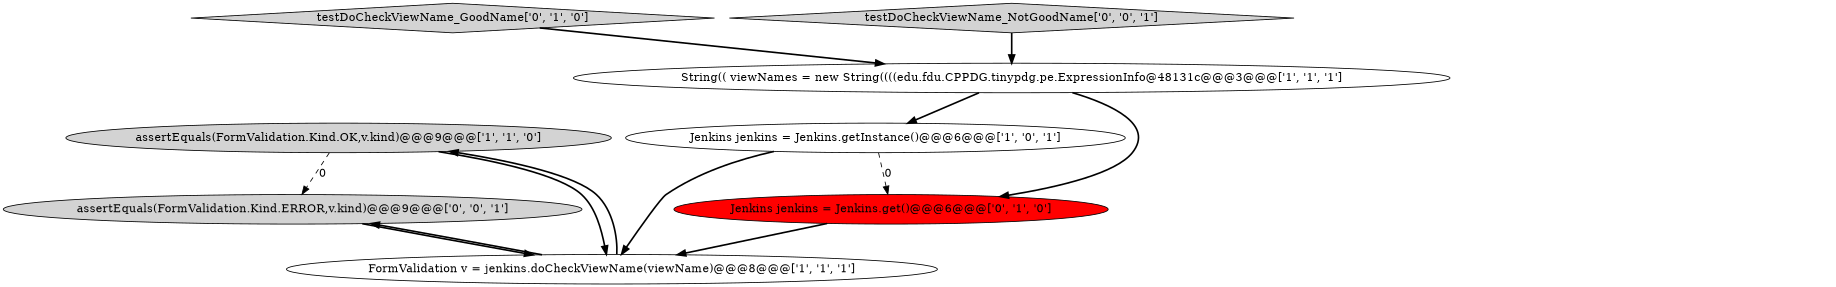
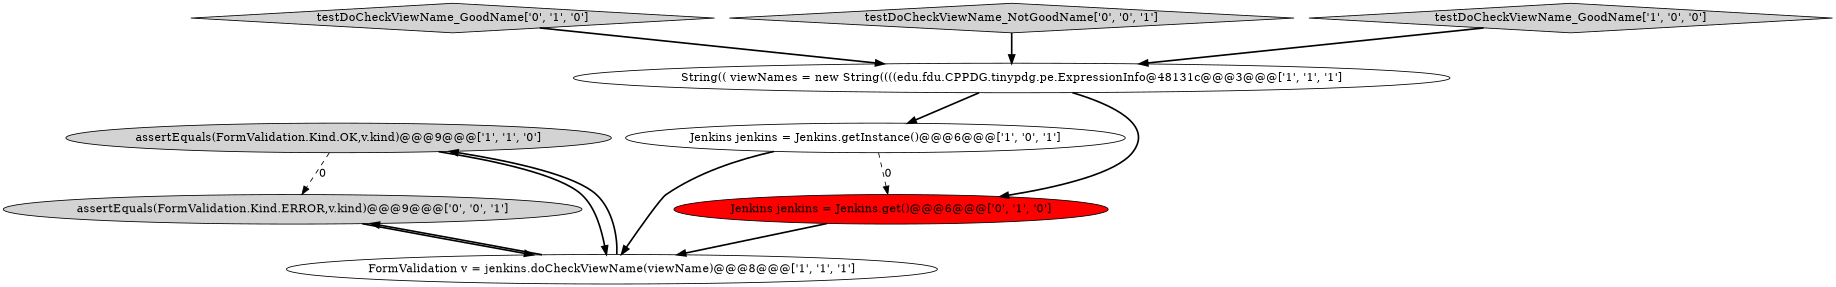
none -> (1571, 18)
